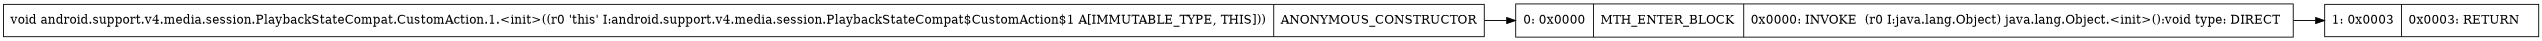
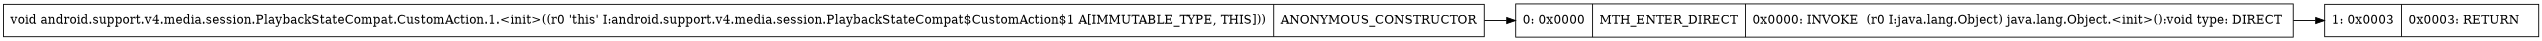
(1668, 20) -> (1669, 20)
